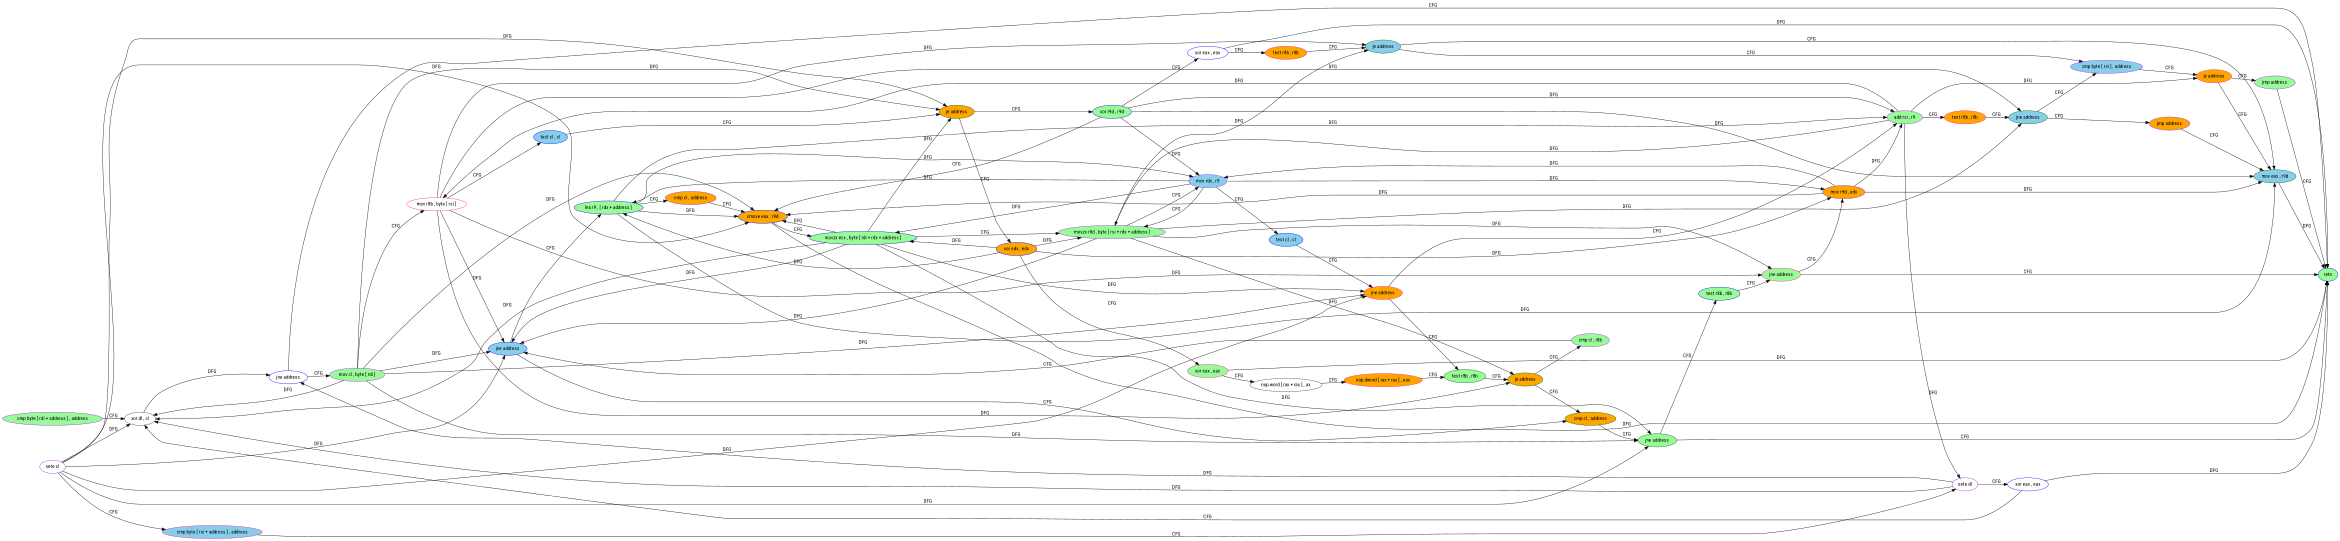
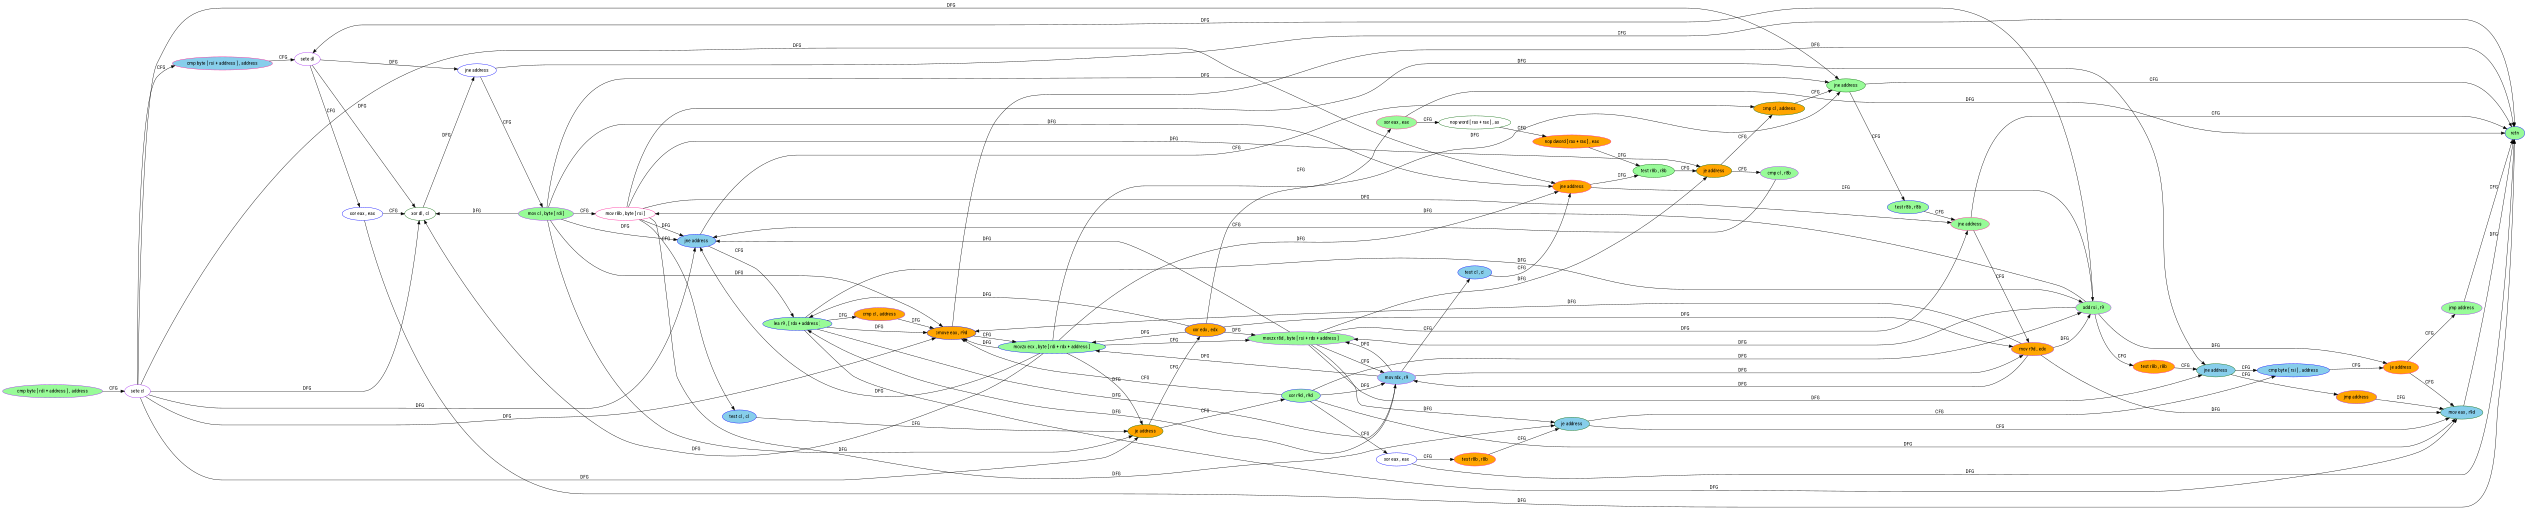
(2106, 67) -> (2293, 370)
(1177, 209) -> (1365, 344)
(112, 419) -> (112, 391)
